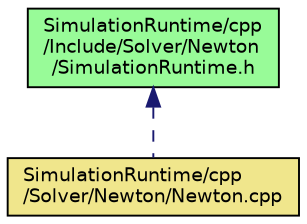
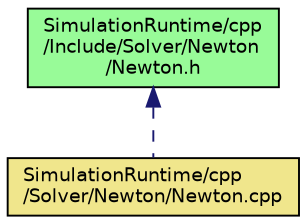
(153, 48) -> (153, 48)
